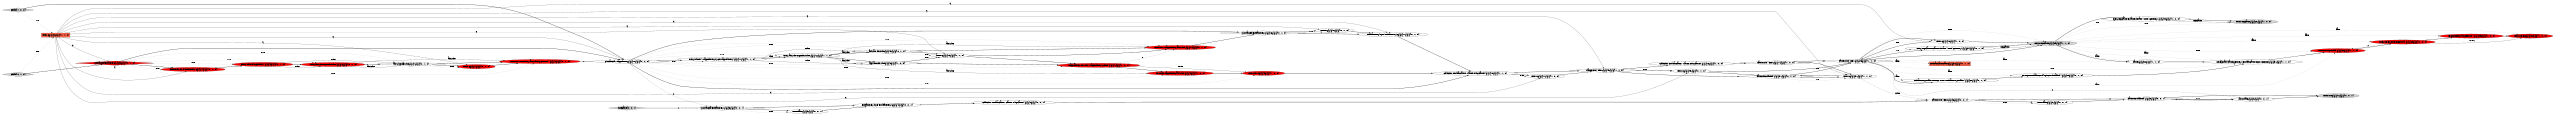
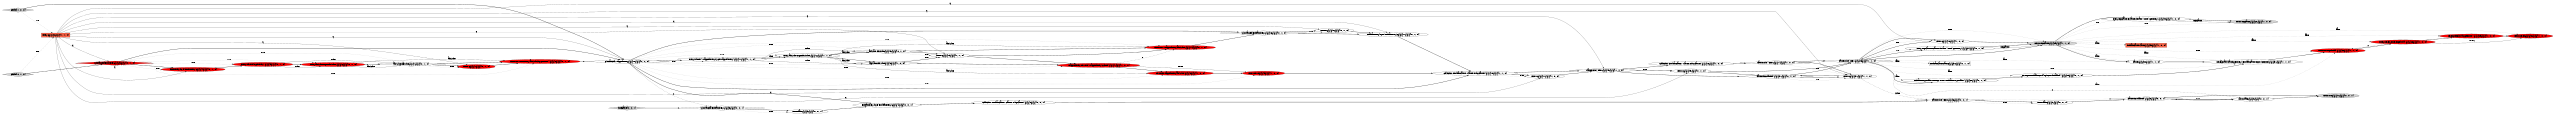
none -> (2146, 45)
(1950, 64) -> (1950, 64)
(2044, 99) -> (2044, 99)
(803, 107) -> (727, 95)
